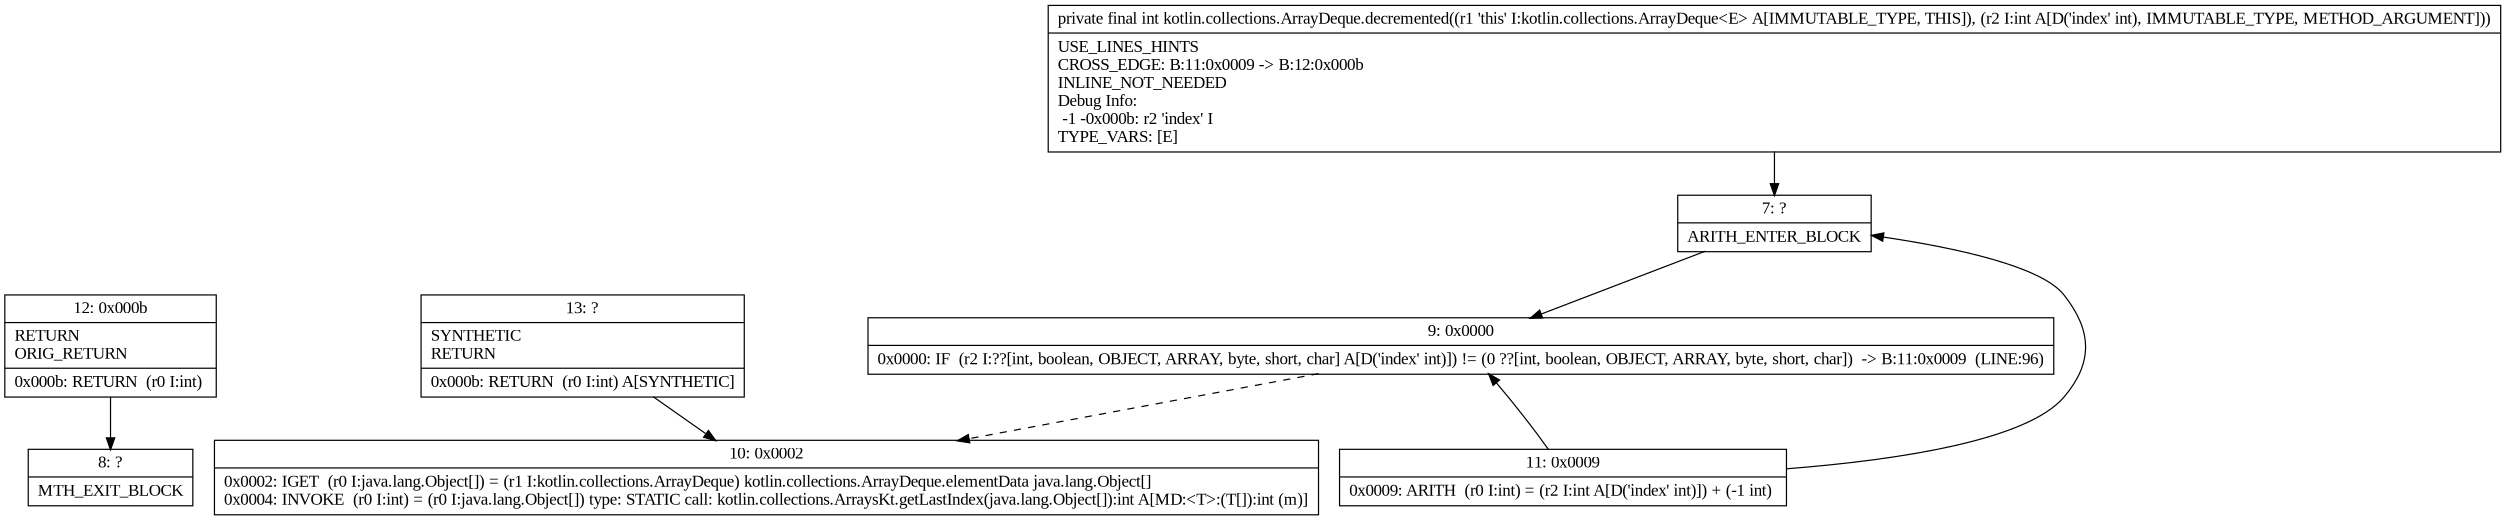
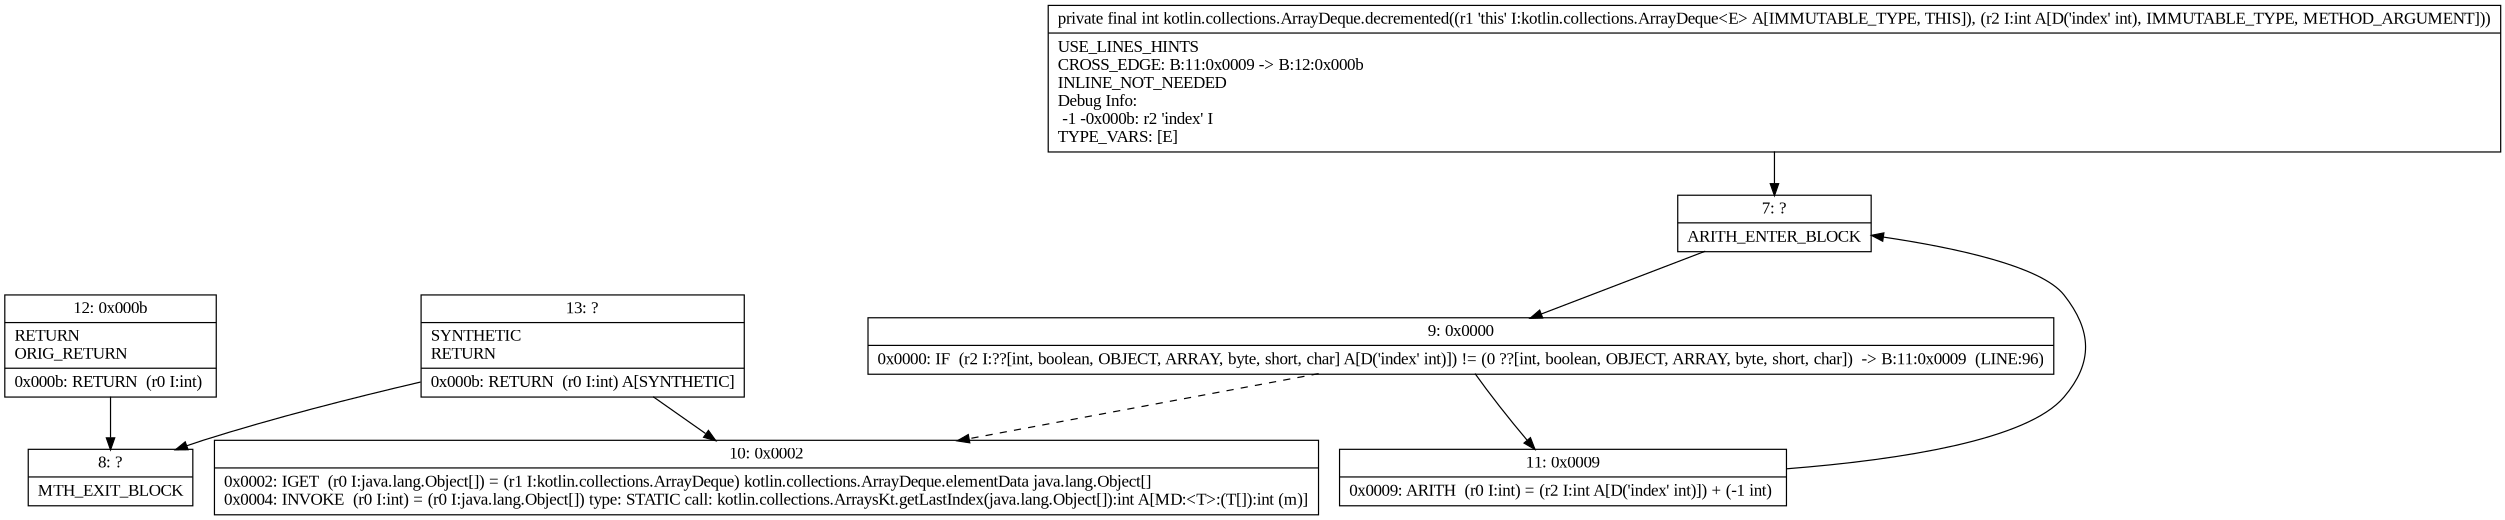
none -> (303, 411)
(1523, 416) -> (1500, 407)
